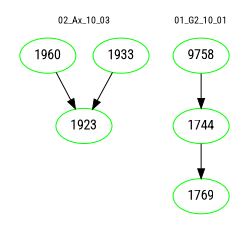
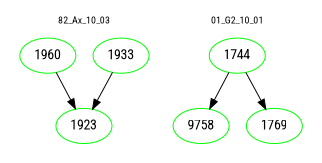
(84, 21) -> (84, 21)
(201, 86) -> (222, 86)
